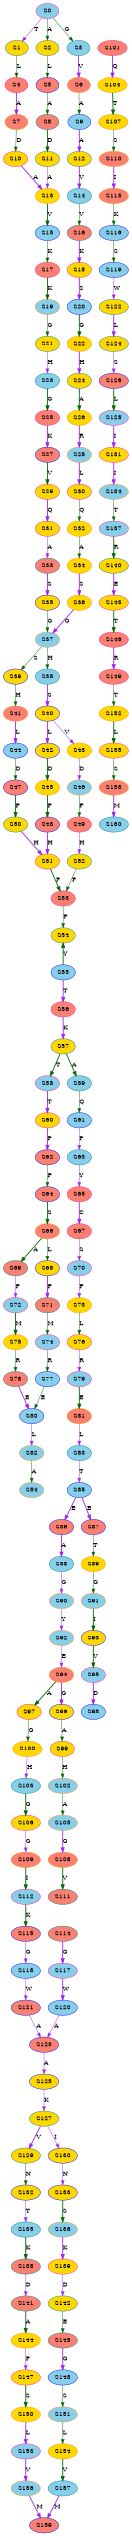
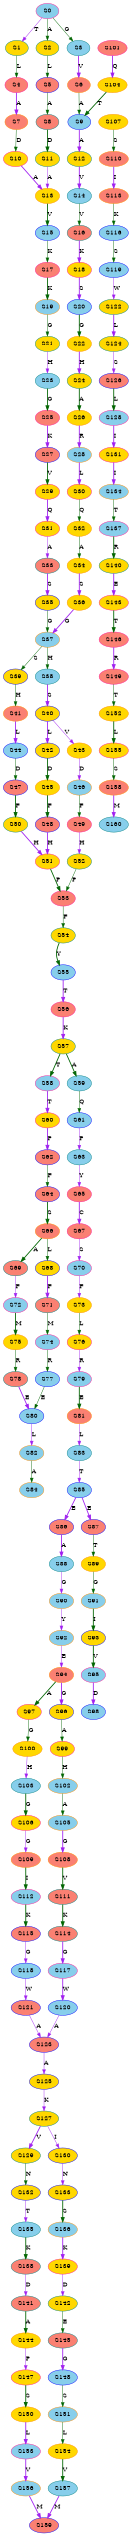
(113, 101) -> (97, 102)
(63, 956) -> (57, 952)
none -> (63, 1913)
